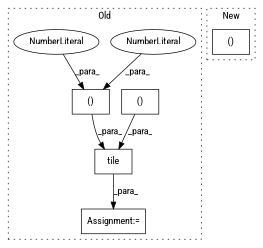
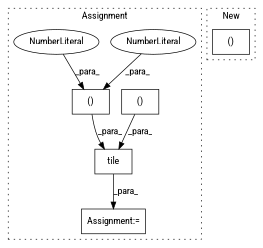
(105, 16) -> (105, 16)
